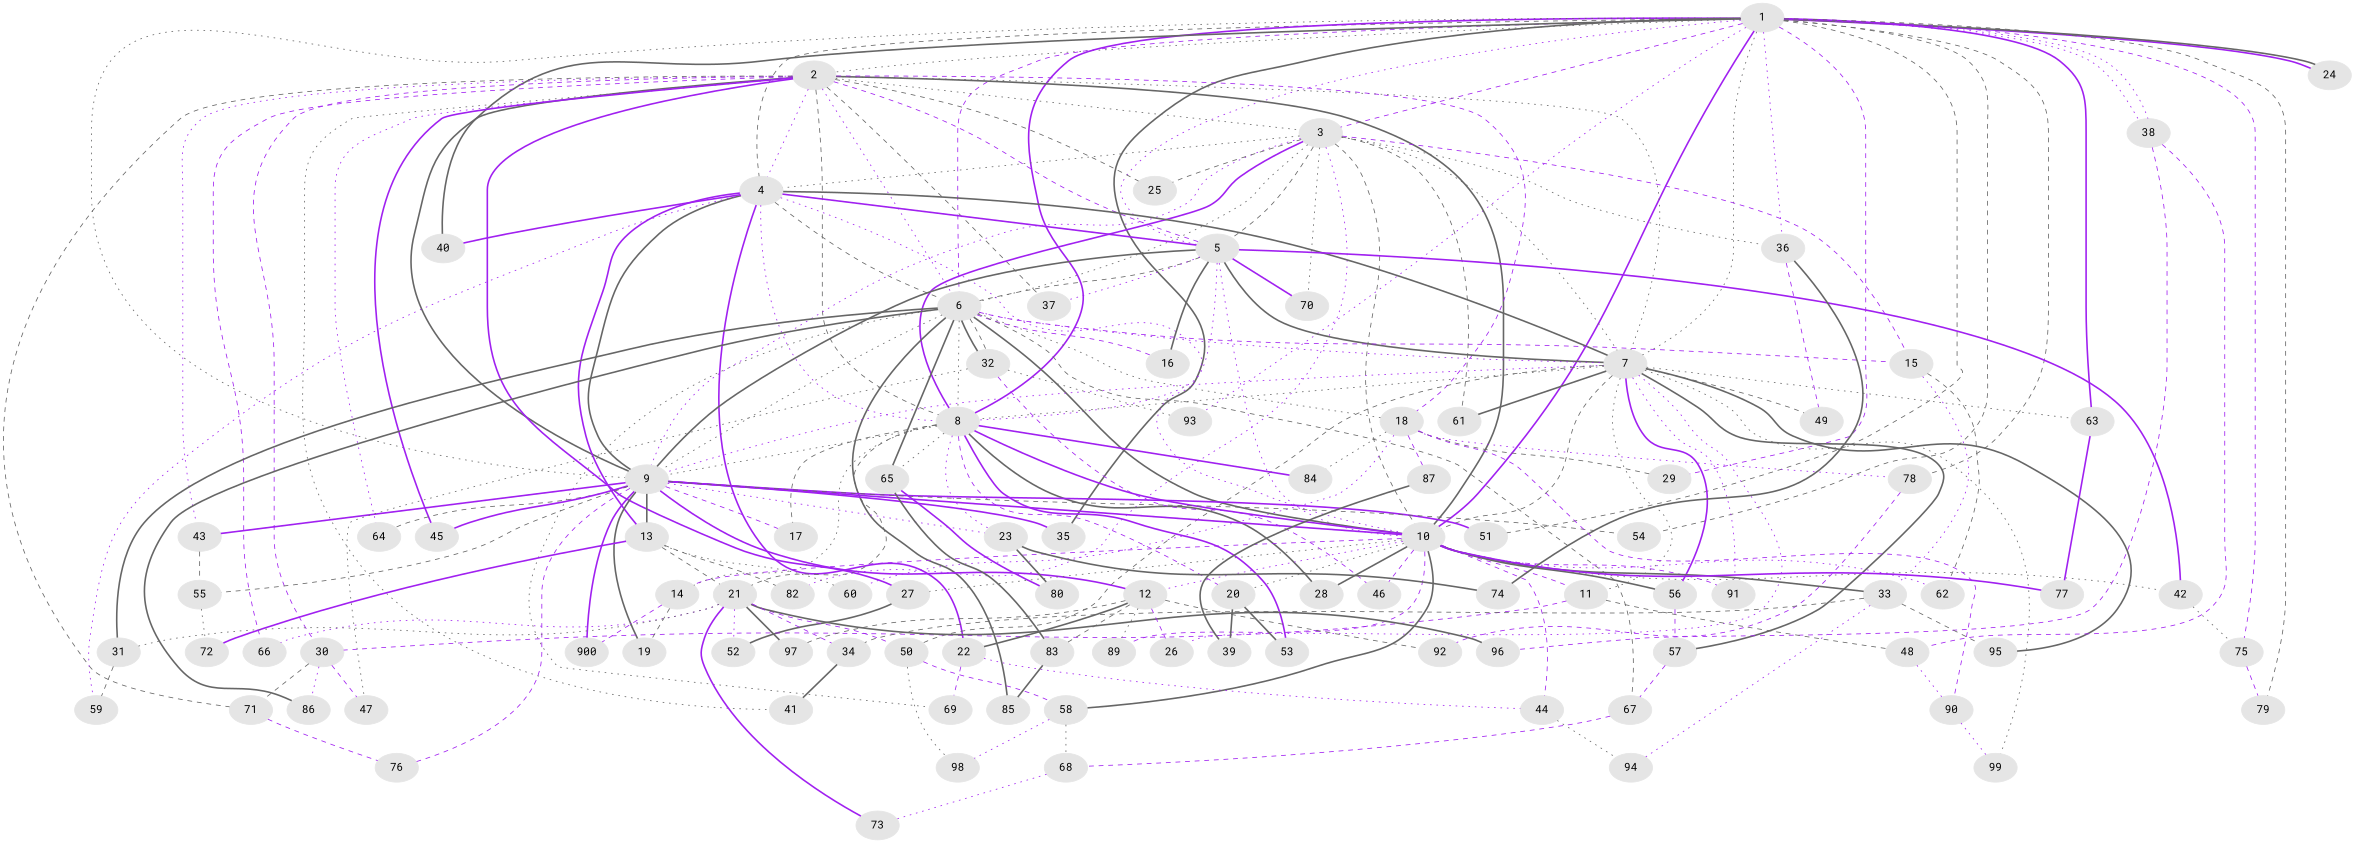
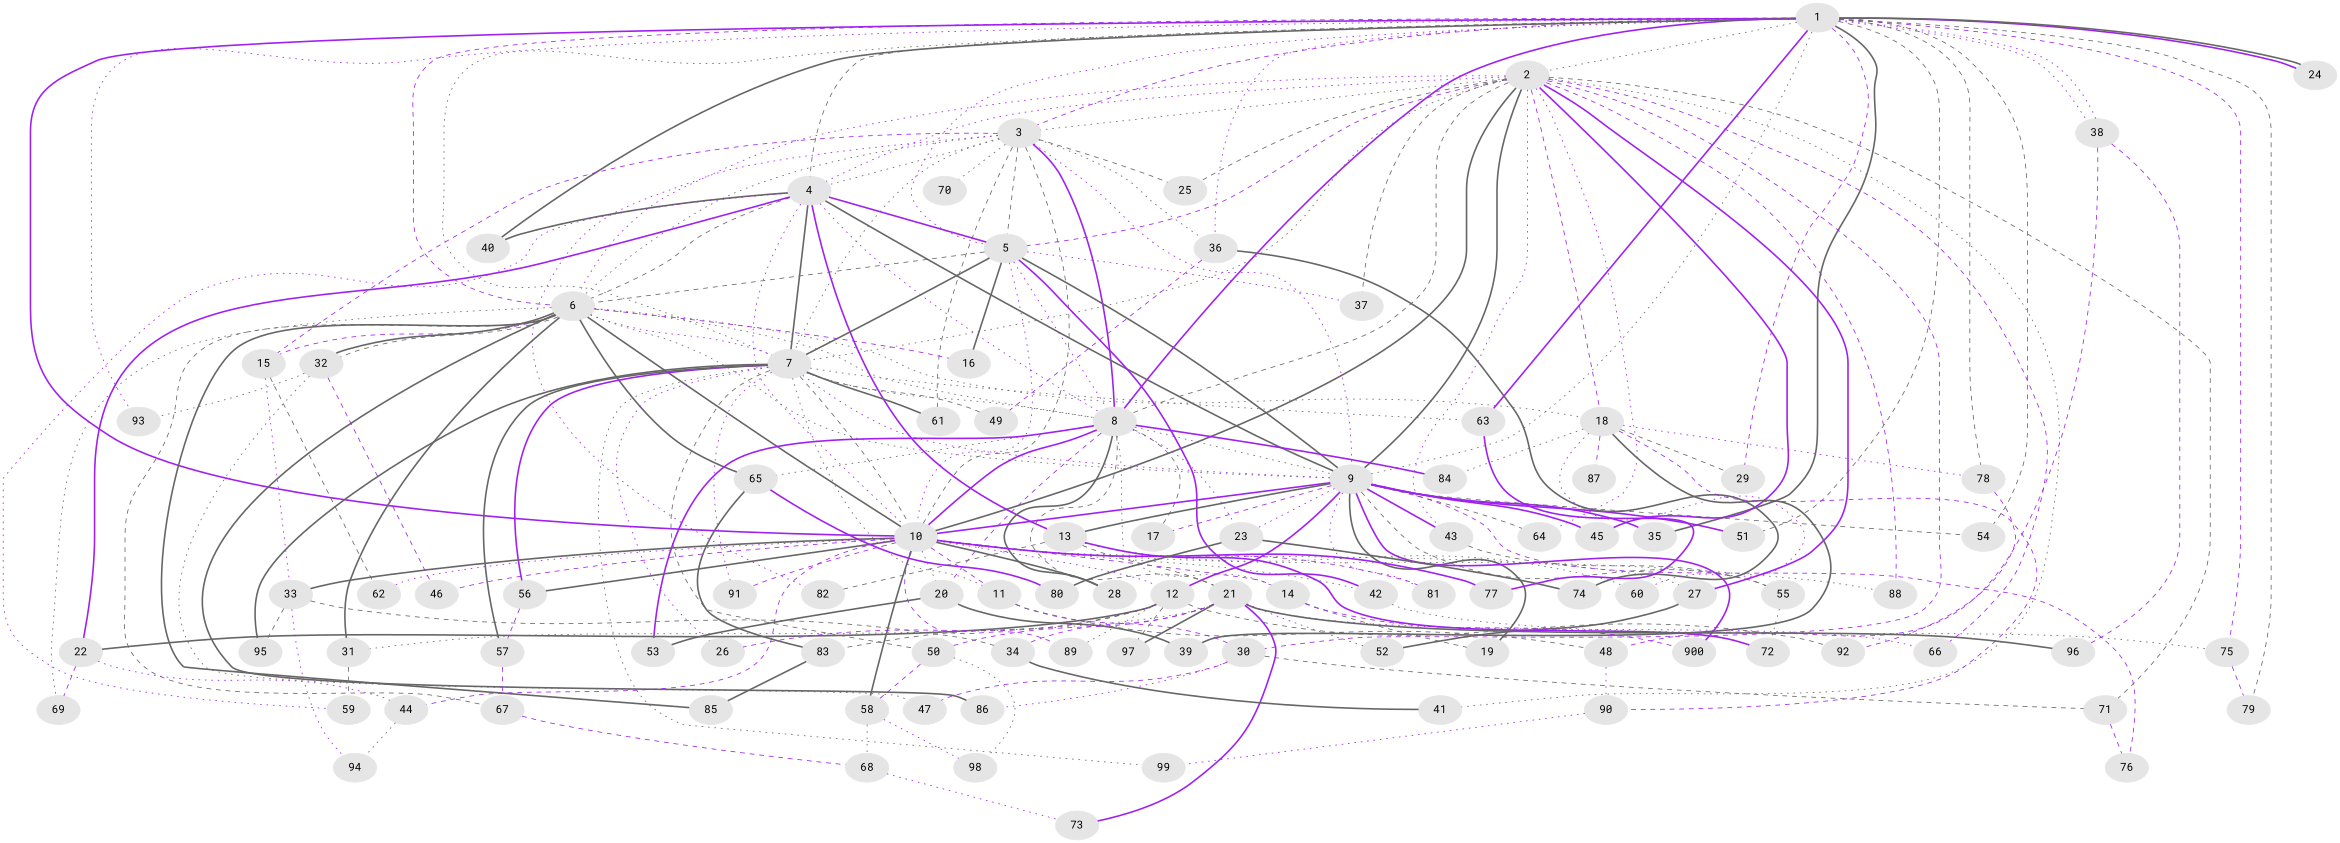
(602, 217) -> (645, 209)
(1262, 277) -> none
(1272, 536) -> (1764, 625)
none -> (1434, 595)
none -> (1895, 595)
